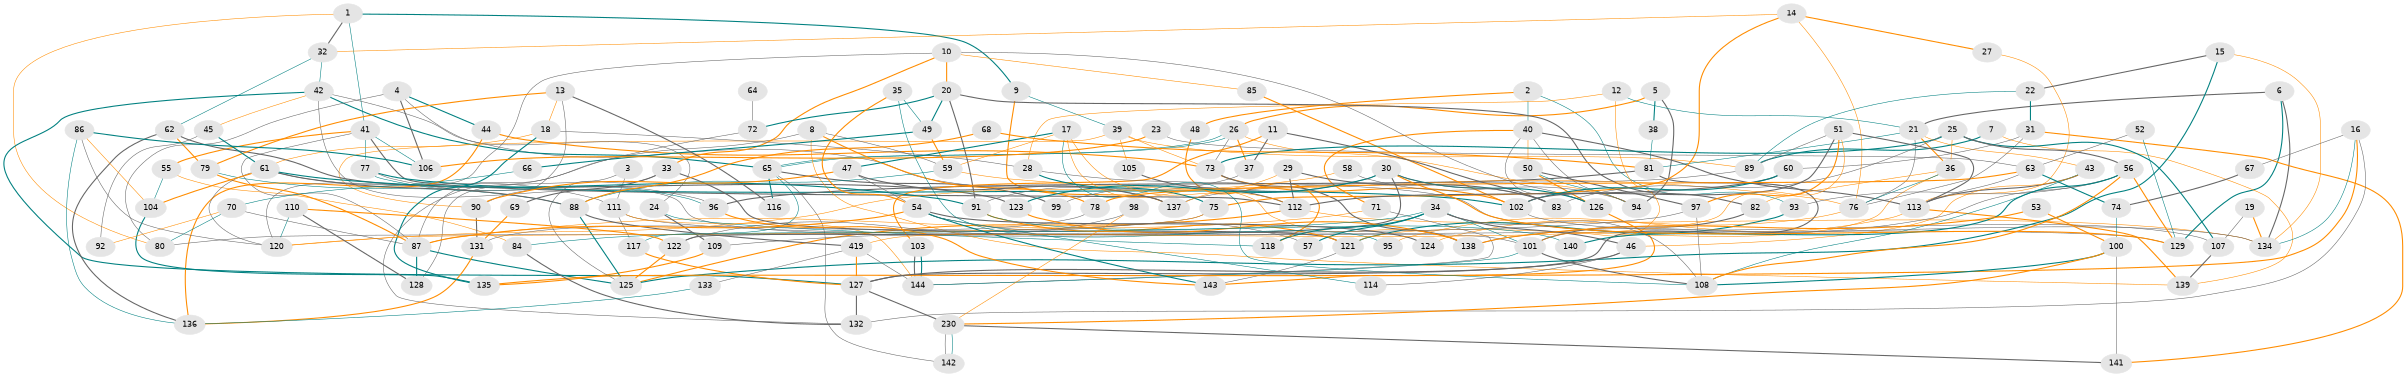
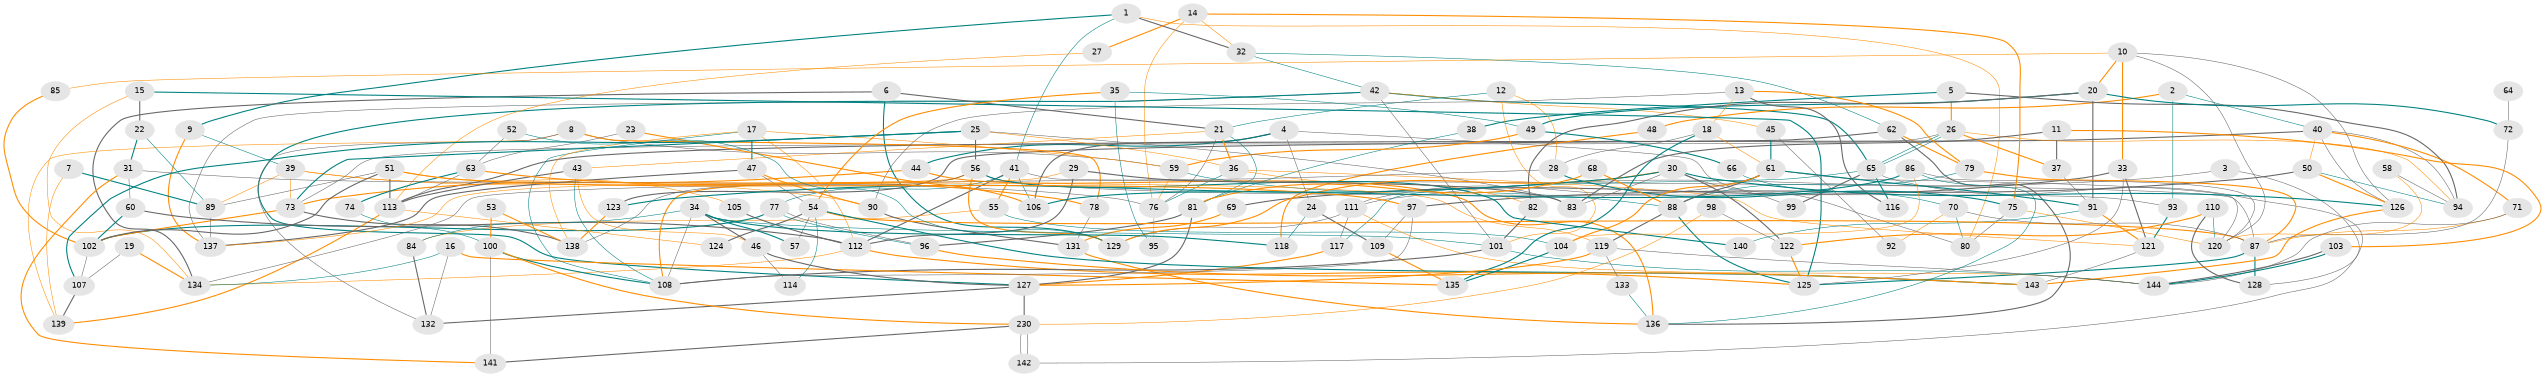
(2250, 169) -> none
(856, 247) -> (1602, 247)
